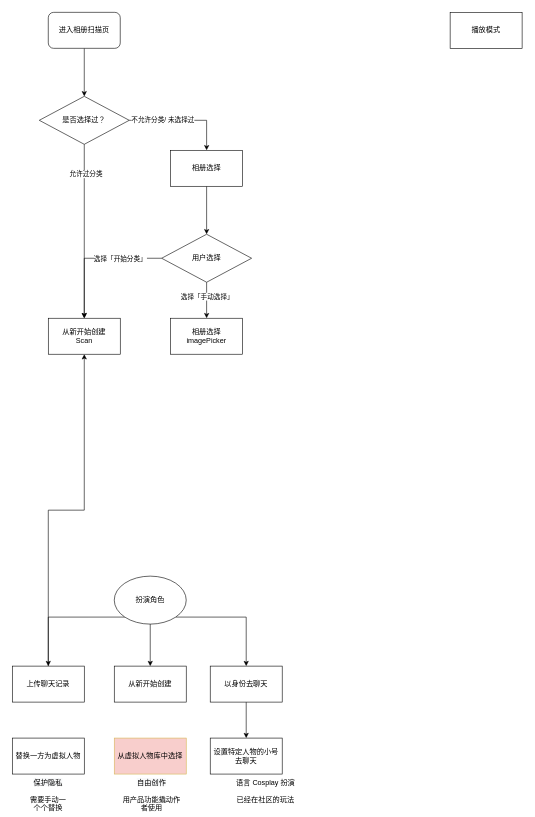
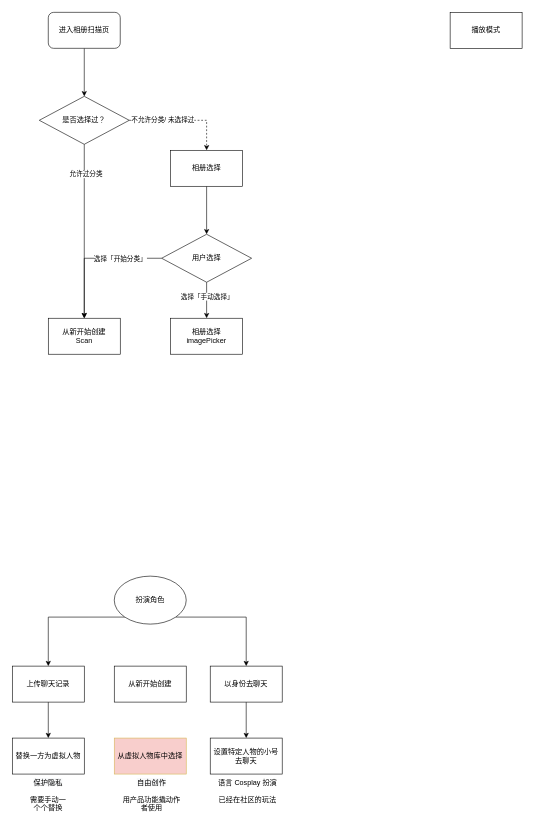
(207, 126) -> (207, 126)
(48, 510) -> (48, 732)
(150, 660) -> none
(266, 791) -> (248, 791)
